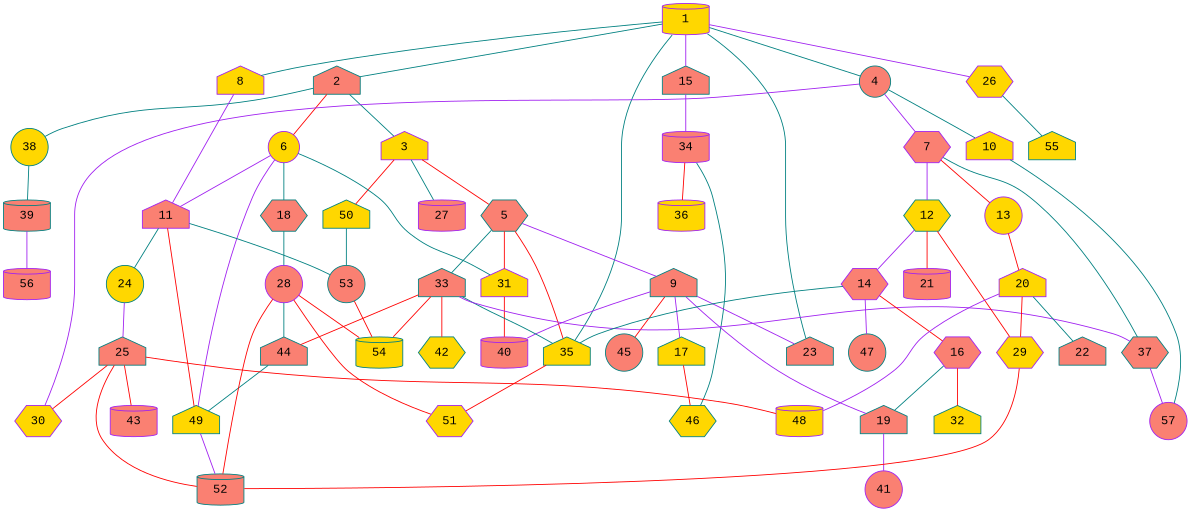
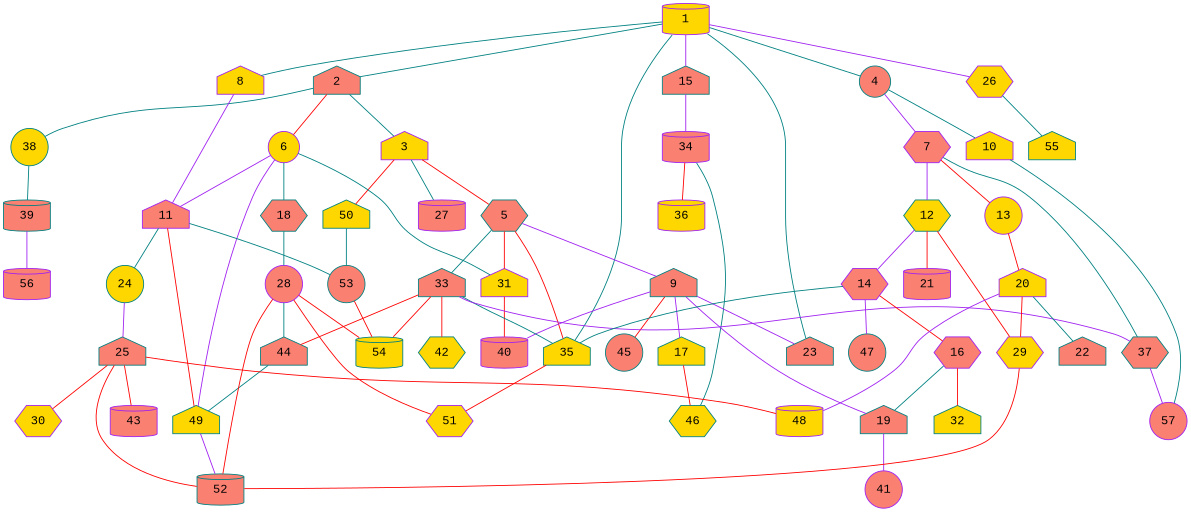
(350, 106) -> none
